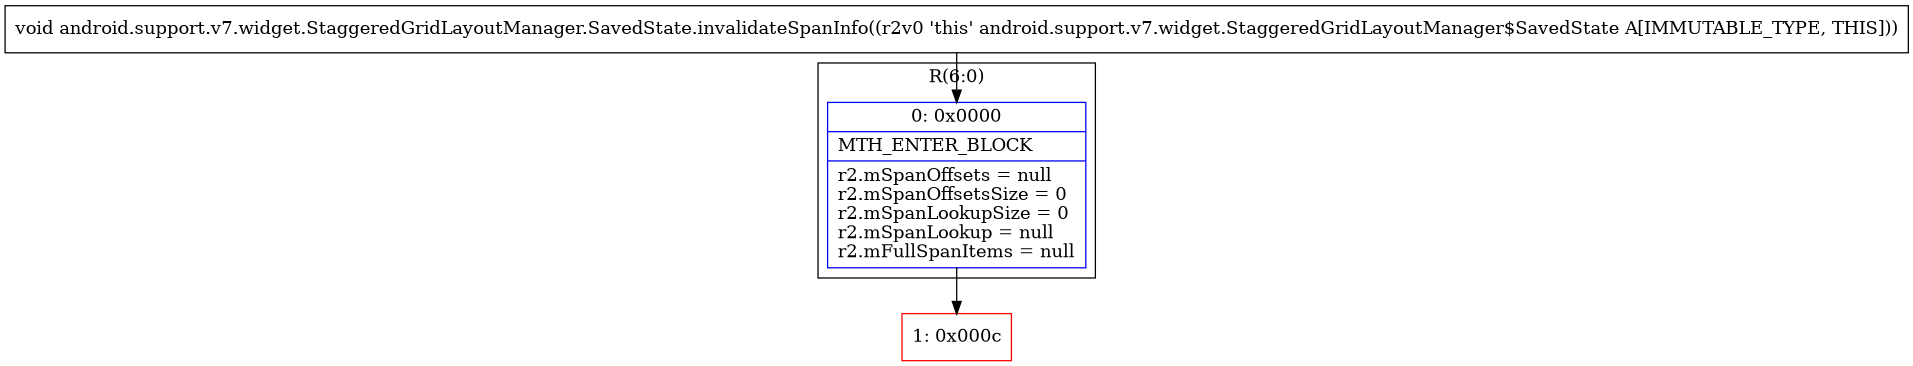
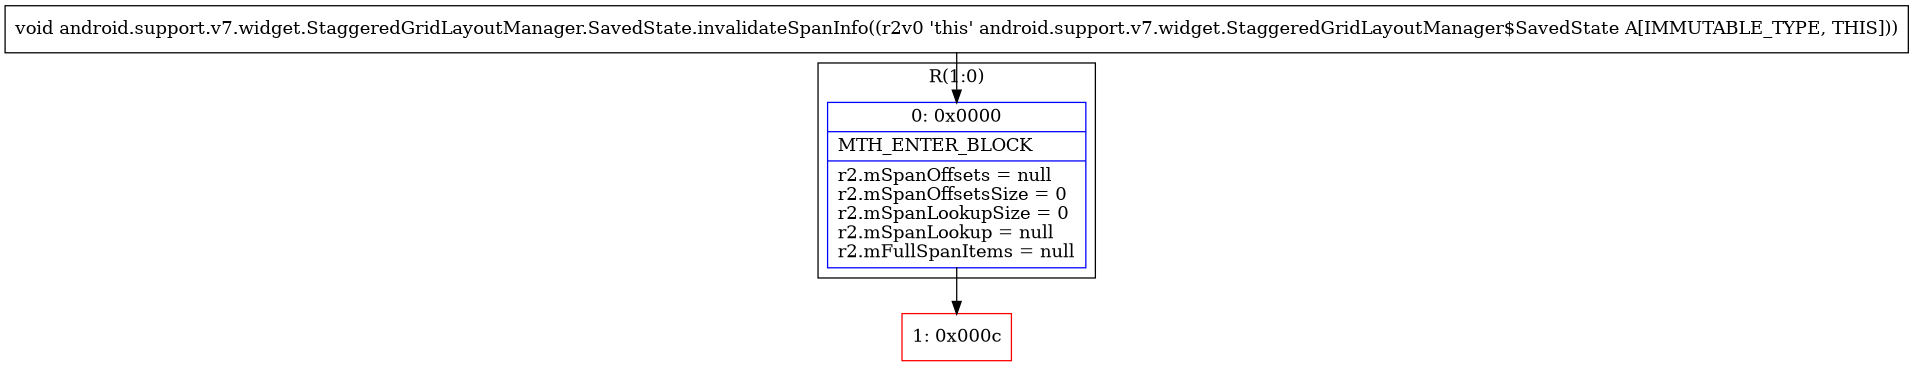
(957, 78) -> (957, 78)
